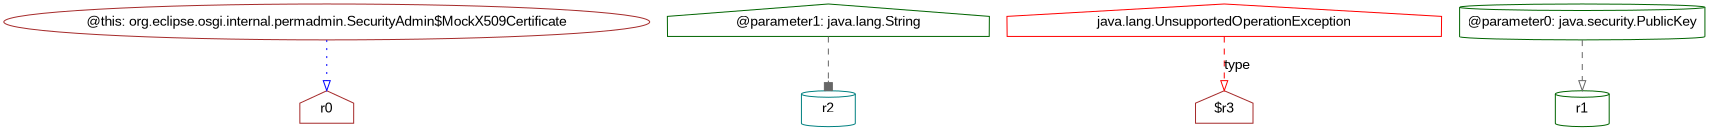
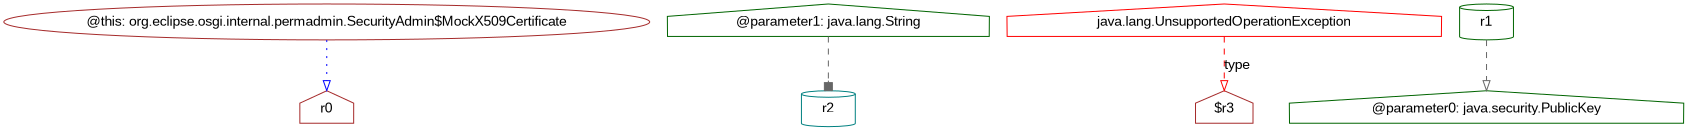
(1582, 22) -> (1487, 109)
(1582, 60) -> (1487, 60)
